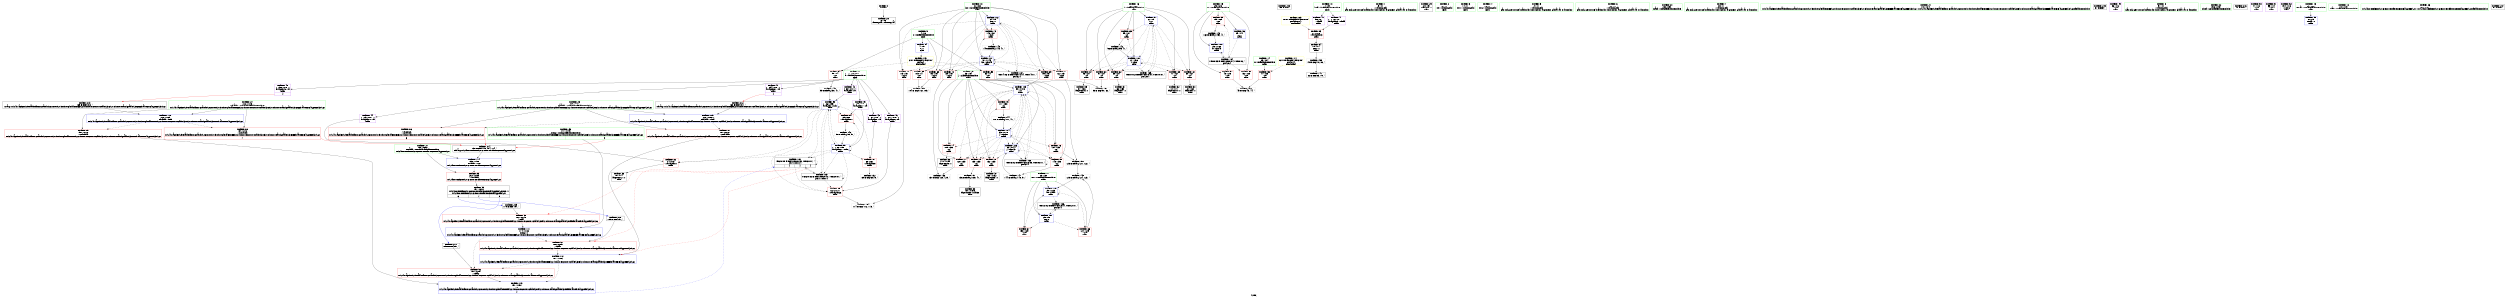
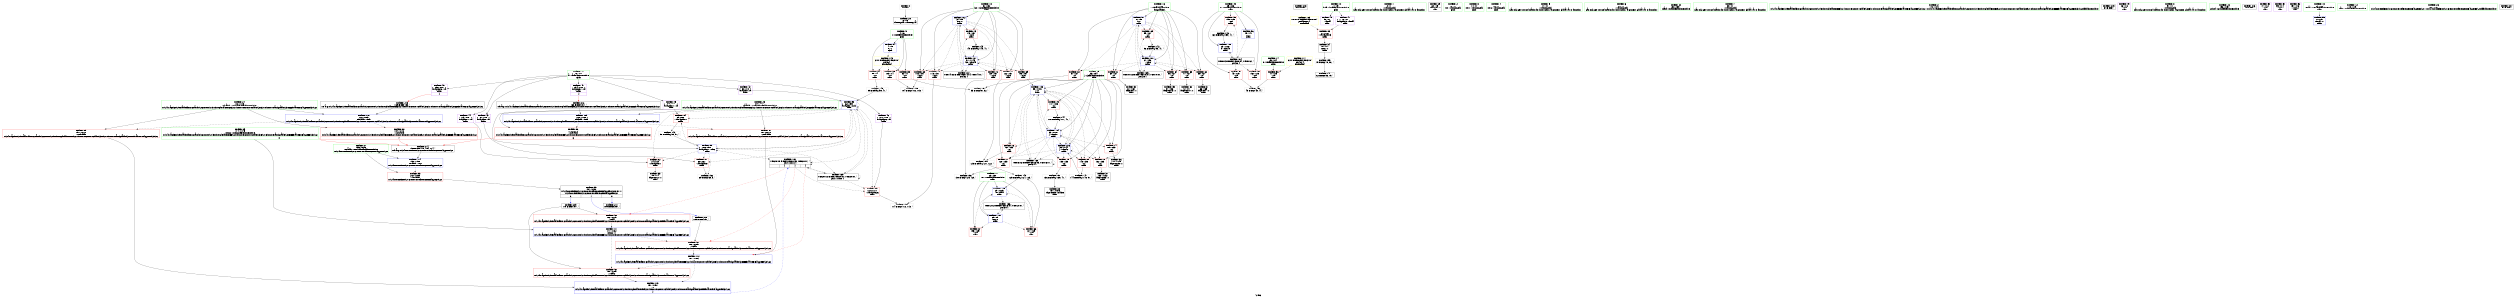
(1134, 10) -> (1159, 10)
(1102, 59) -> (1165, 42)
(847, 170) -> (710, 163)
(462, 258) -> (530, 243)
